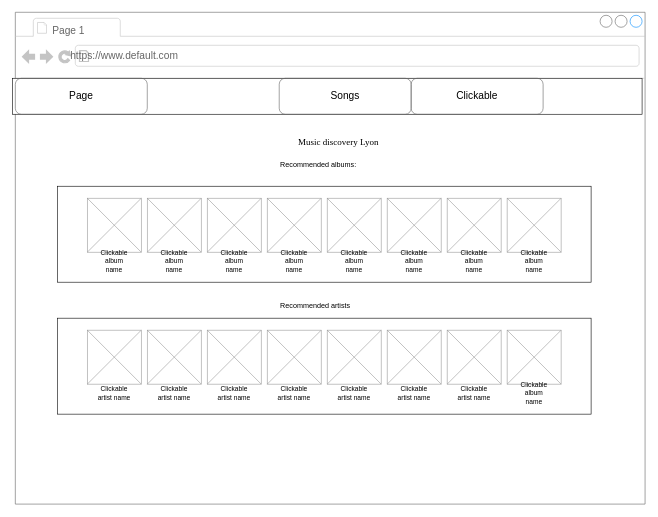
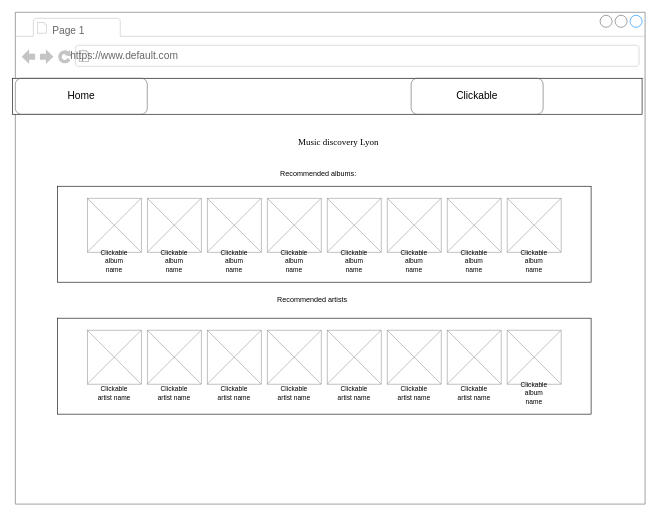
(81, 96) -> (81, 96)
(345, 96) -> none
(324, 167) -> (324, 176)
(324, 308) -> (321, 302)
